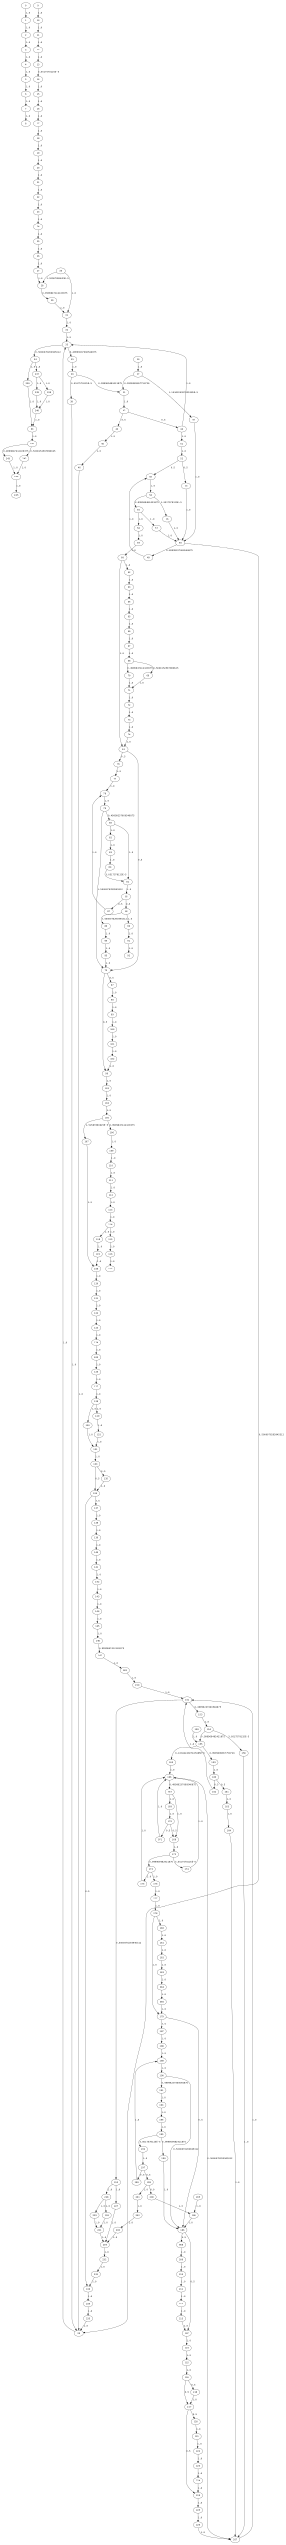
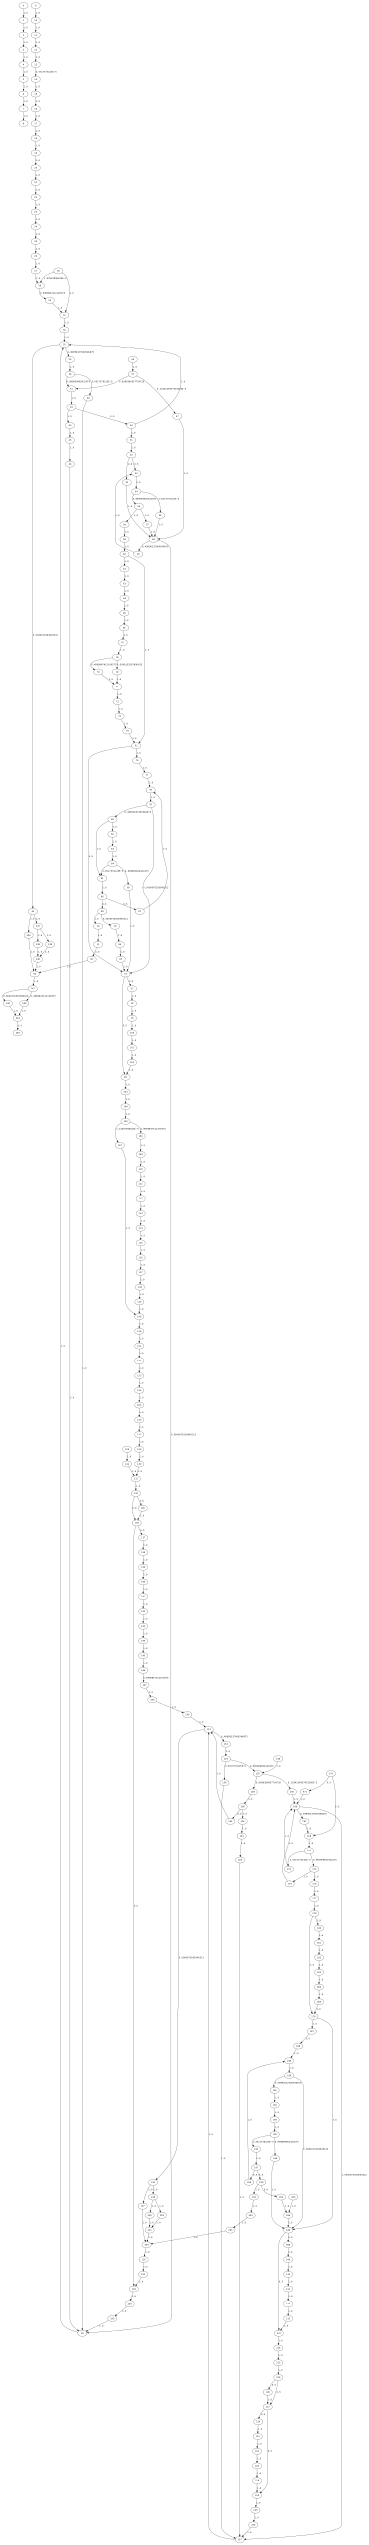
none -> (128, 888)
none -> (64, 966)
(105, 1231) -> (140, 1279)
(97, 1408) -> none
(170, 1807) -> none
